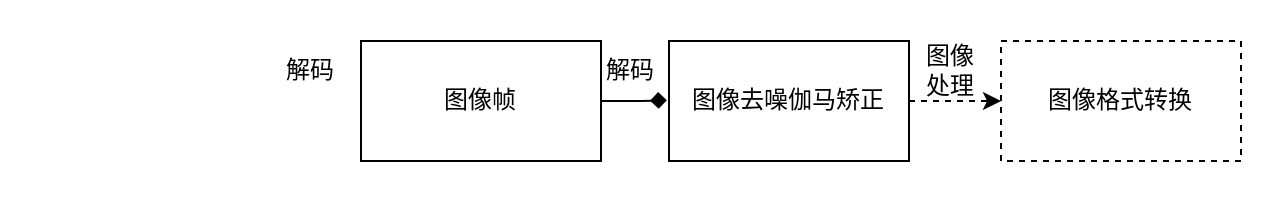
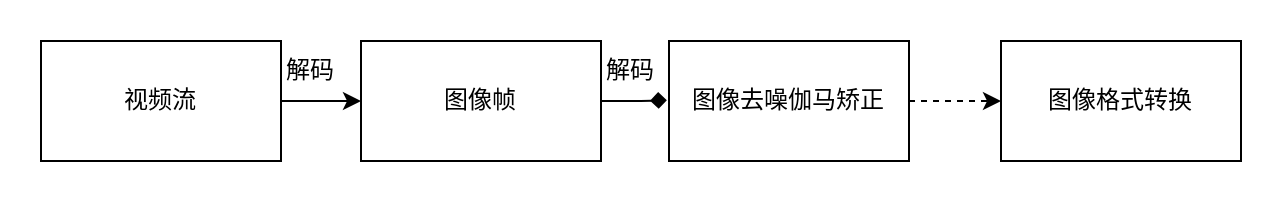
(951, 71) -> none
none -> (161, 101)
none -> (314, 101)
(1121, 101) -> (1121, 101)
